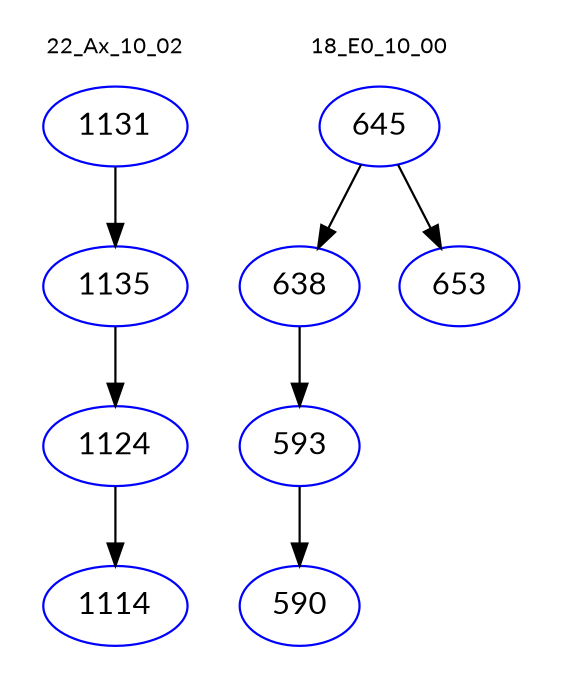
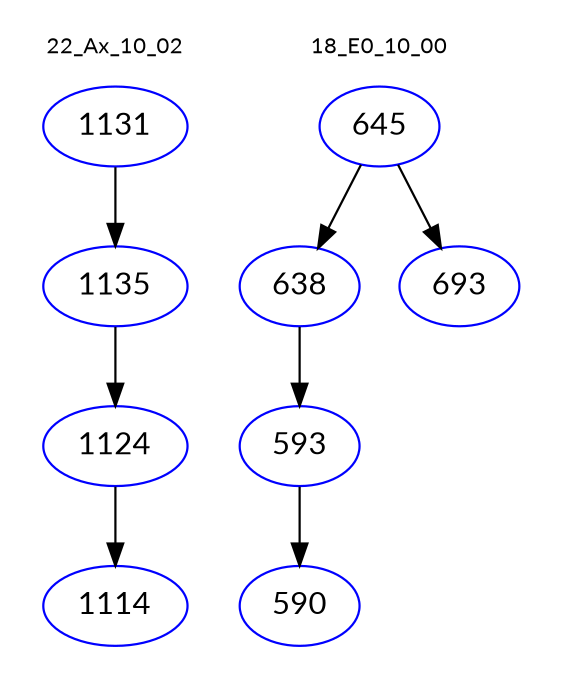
(459, 286) -> (459, 286)
